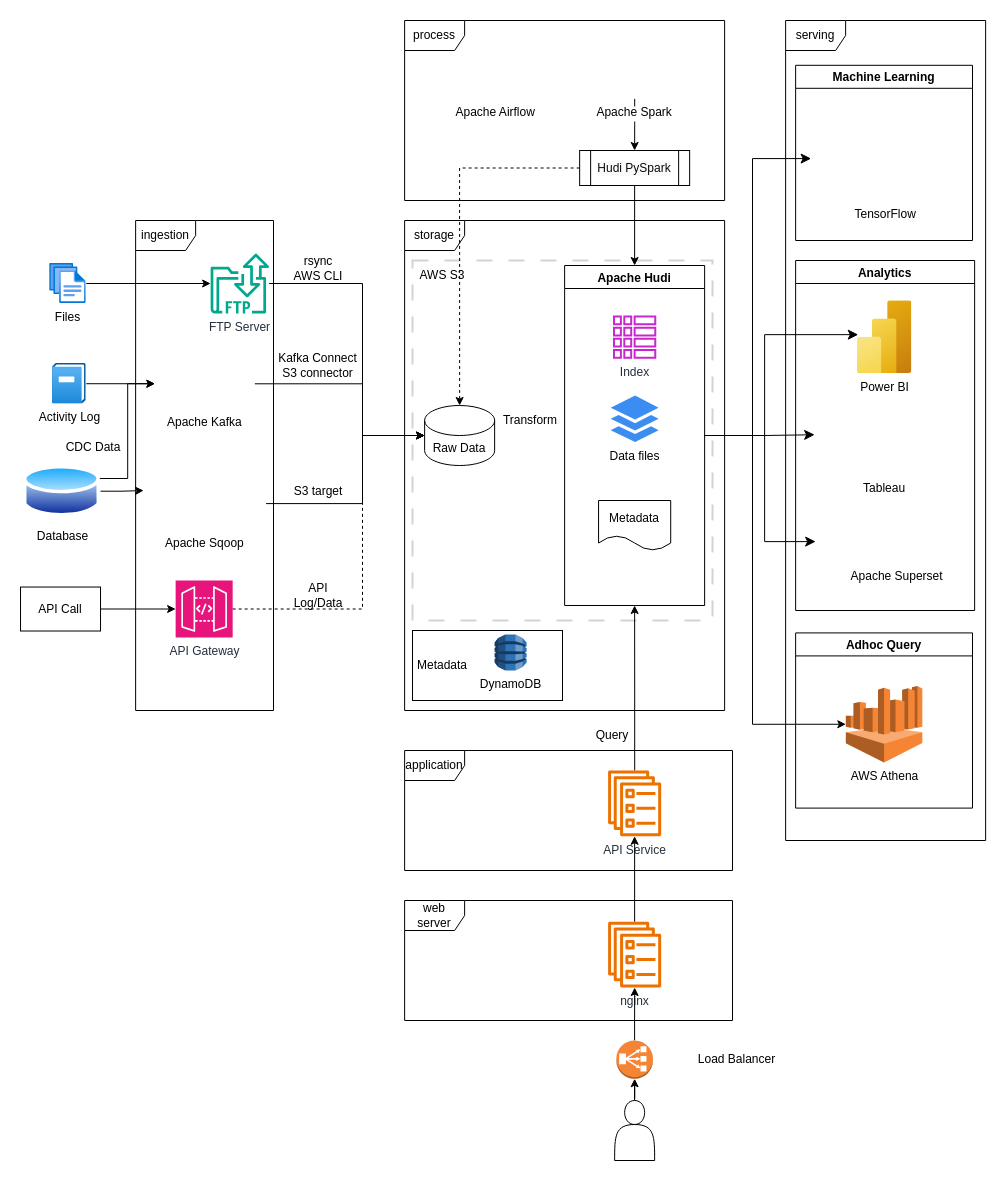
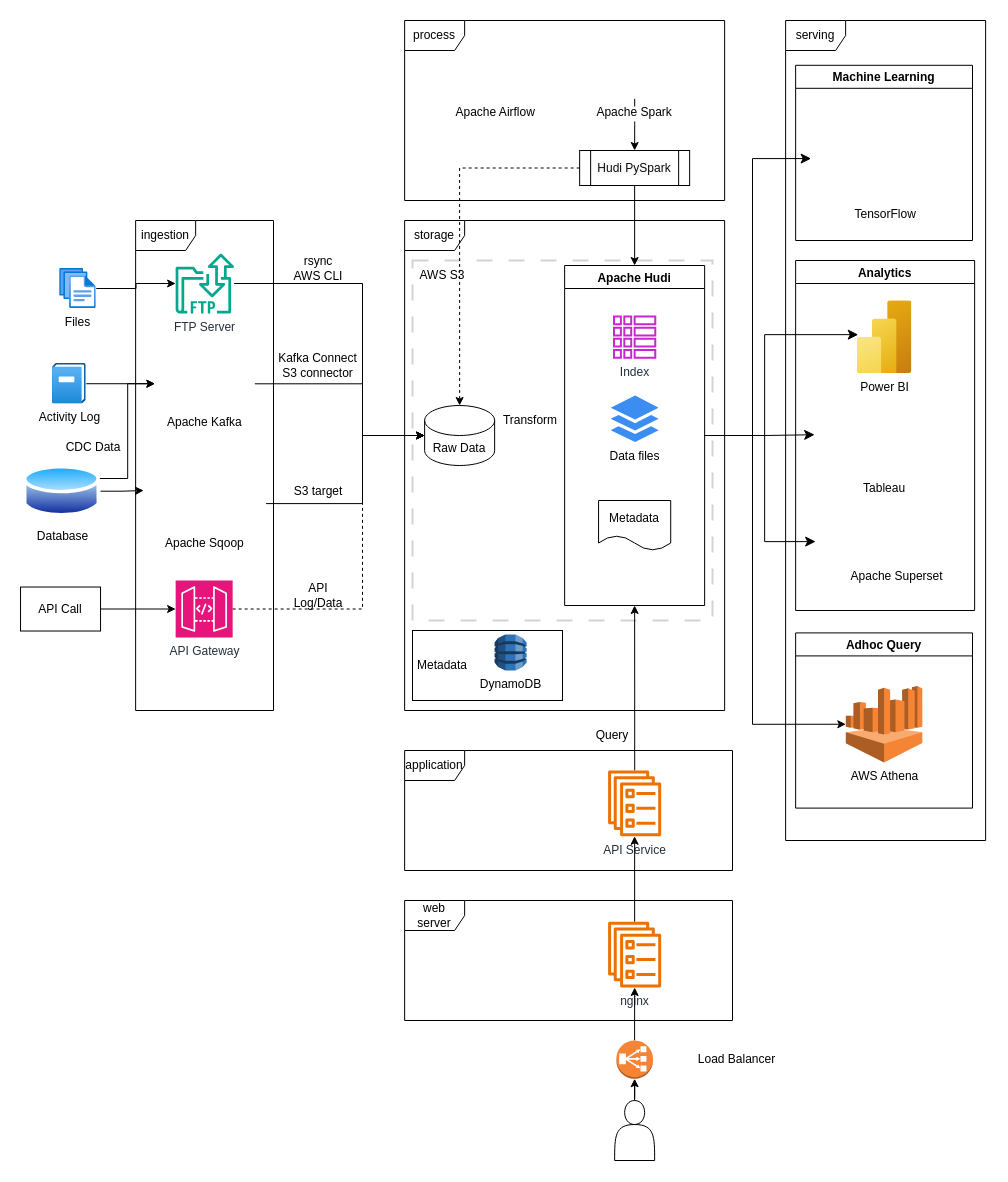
(68, 284) -> (78, 289)
(240, 284) -> (205, 284)
